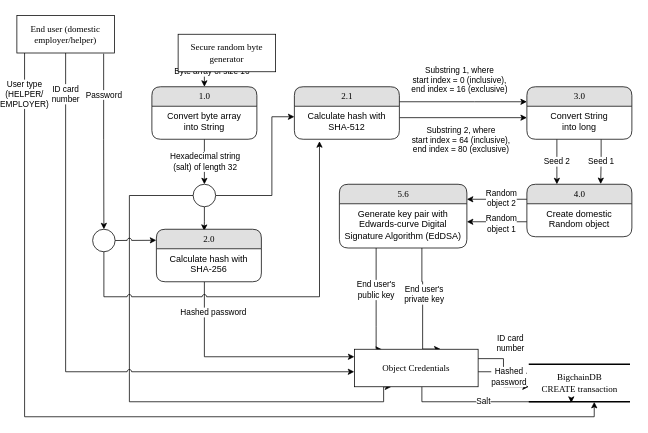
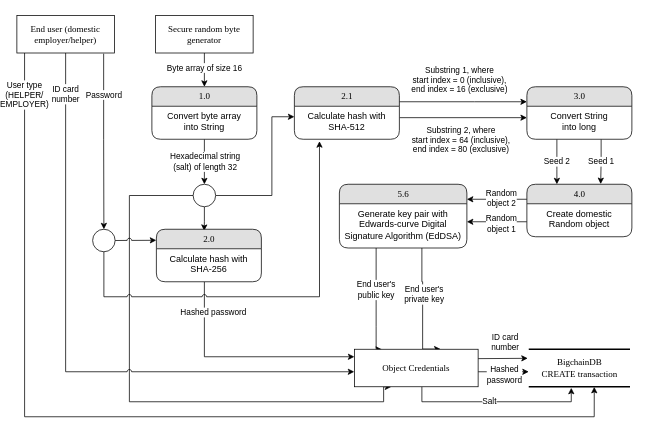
(227, 53) -> (204, 34)
(579, 383) -> (579, 368)
